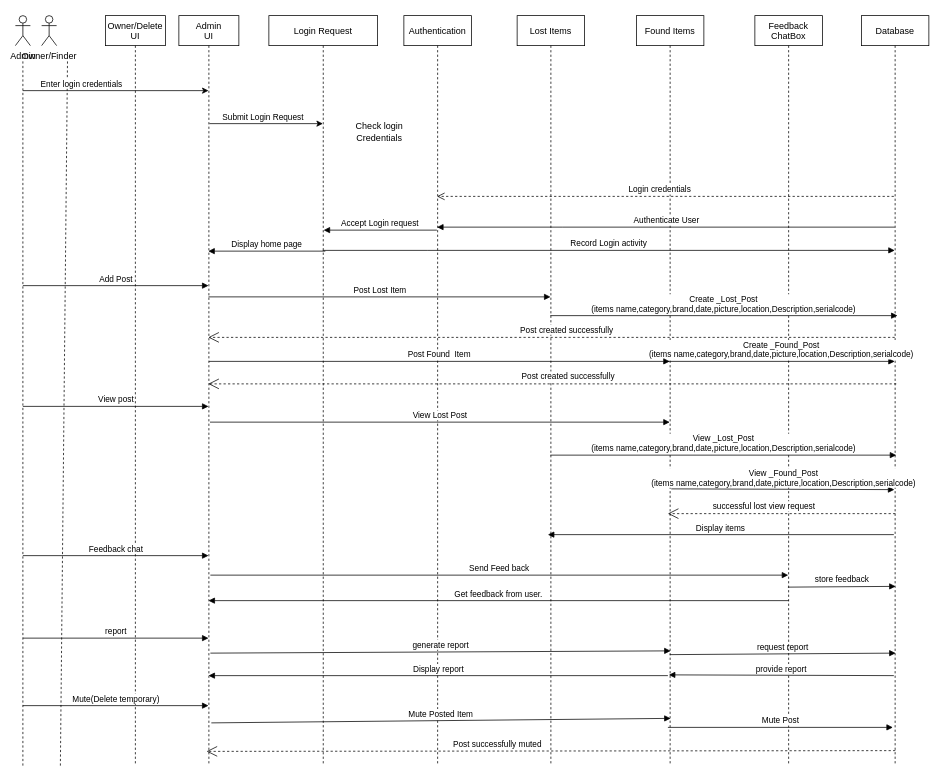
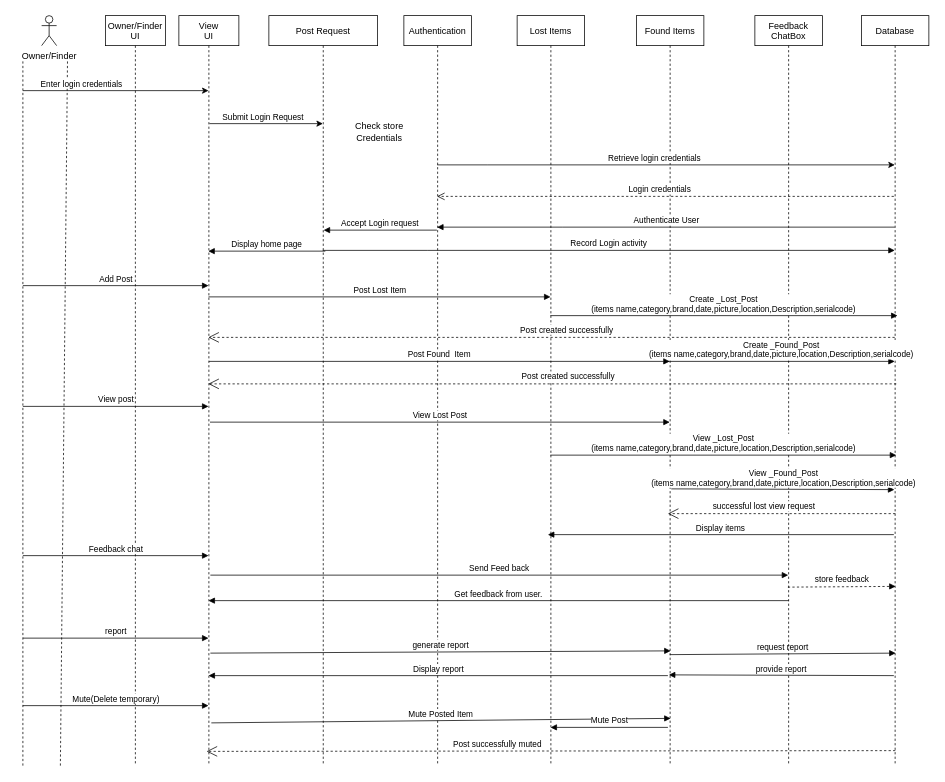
(135, 26) -> (135, 26)
(209, 26) -> (209, 26)
(23, 30) -> none
(323, 31) -> (323, 31)
(380, 132) -> (380, 132)
none -> (888, 165)
(838, 587) -> (838, 587)
(777, 727) -> (613, 727)
